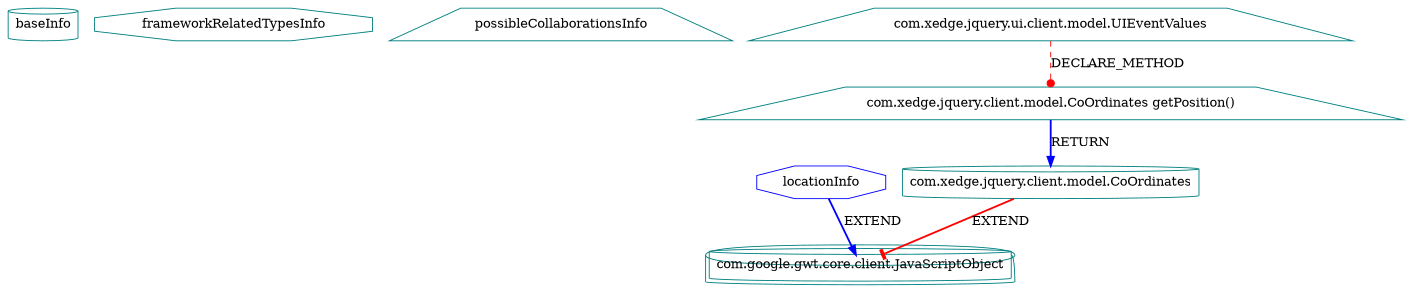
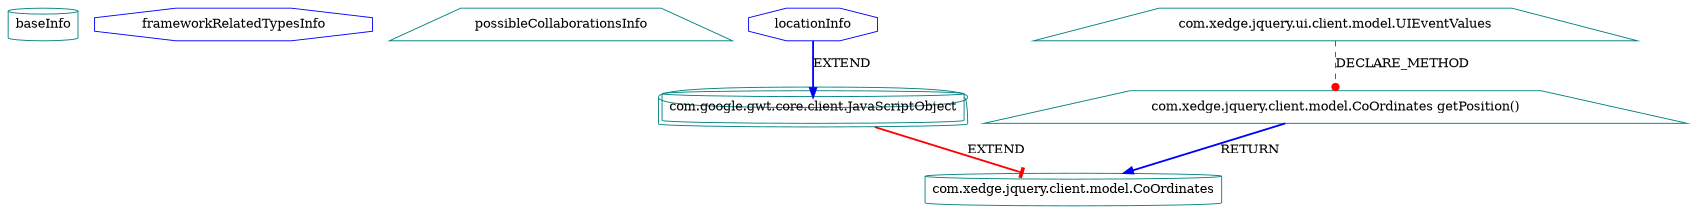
(234, 24) -> (234, 24)
(950, 226) -> (947, 149)
